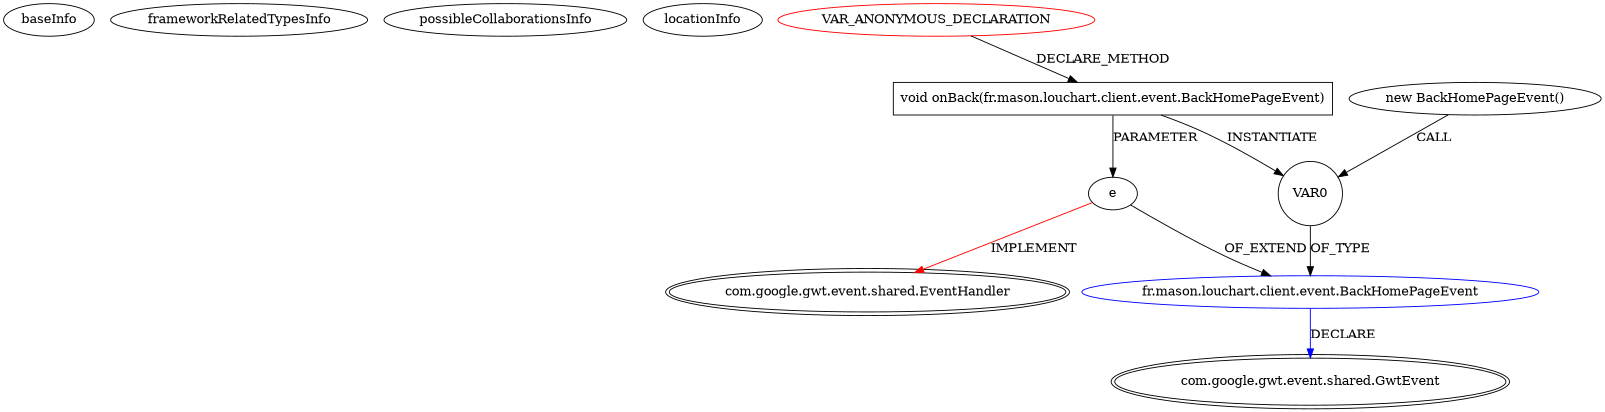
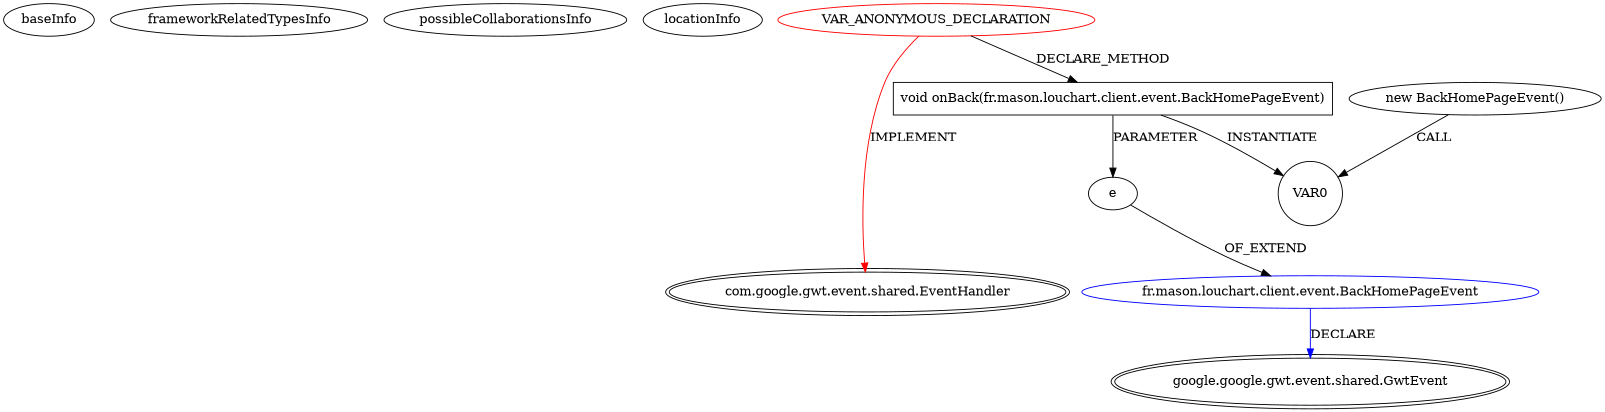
(1008, 236) -> (869, 143)
(1310, 246) -> none
(1310, 382) -> (1310, 382)
